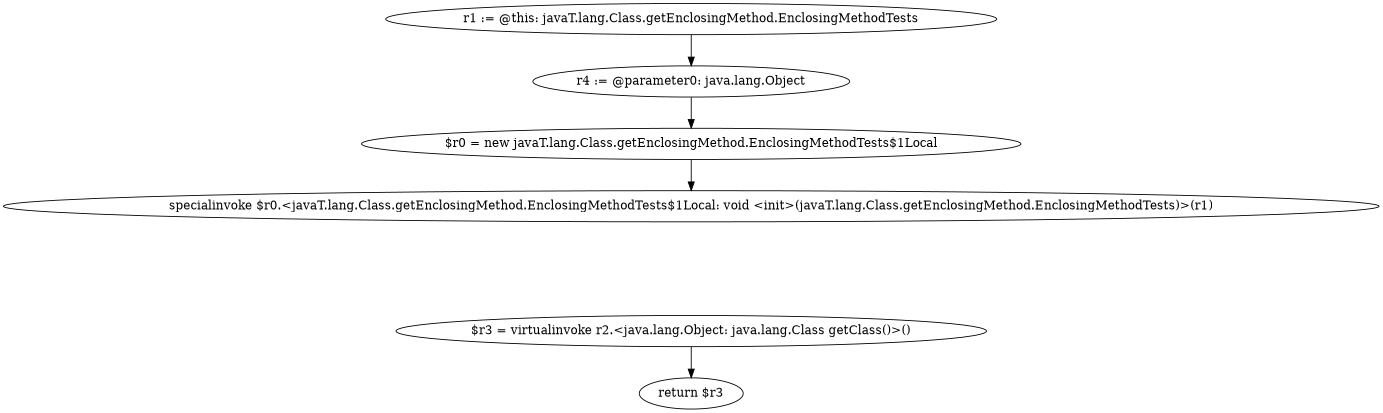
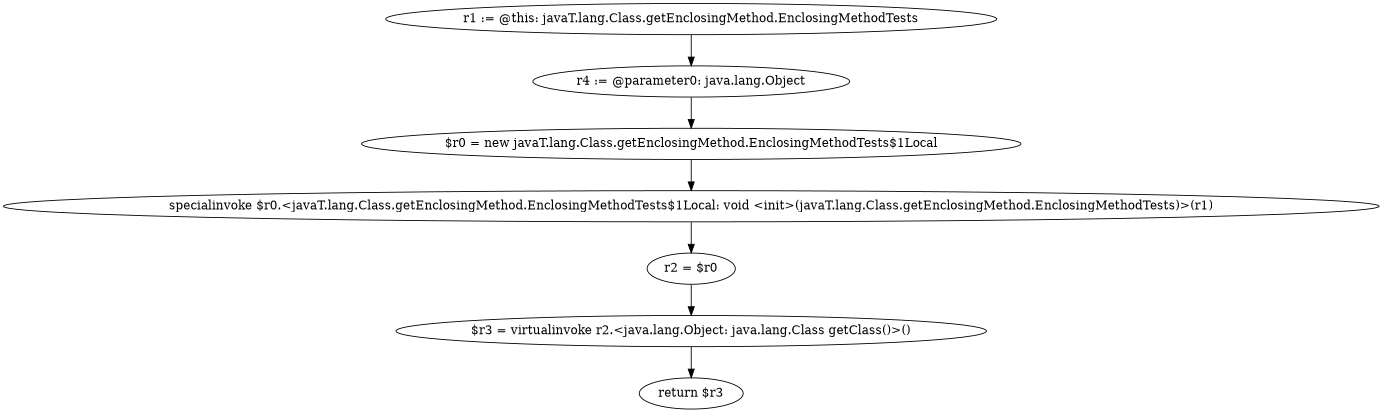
none -> (691, 269)
